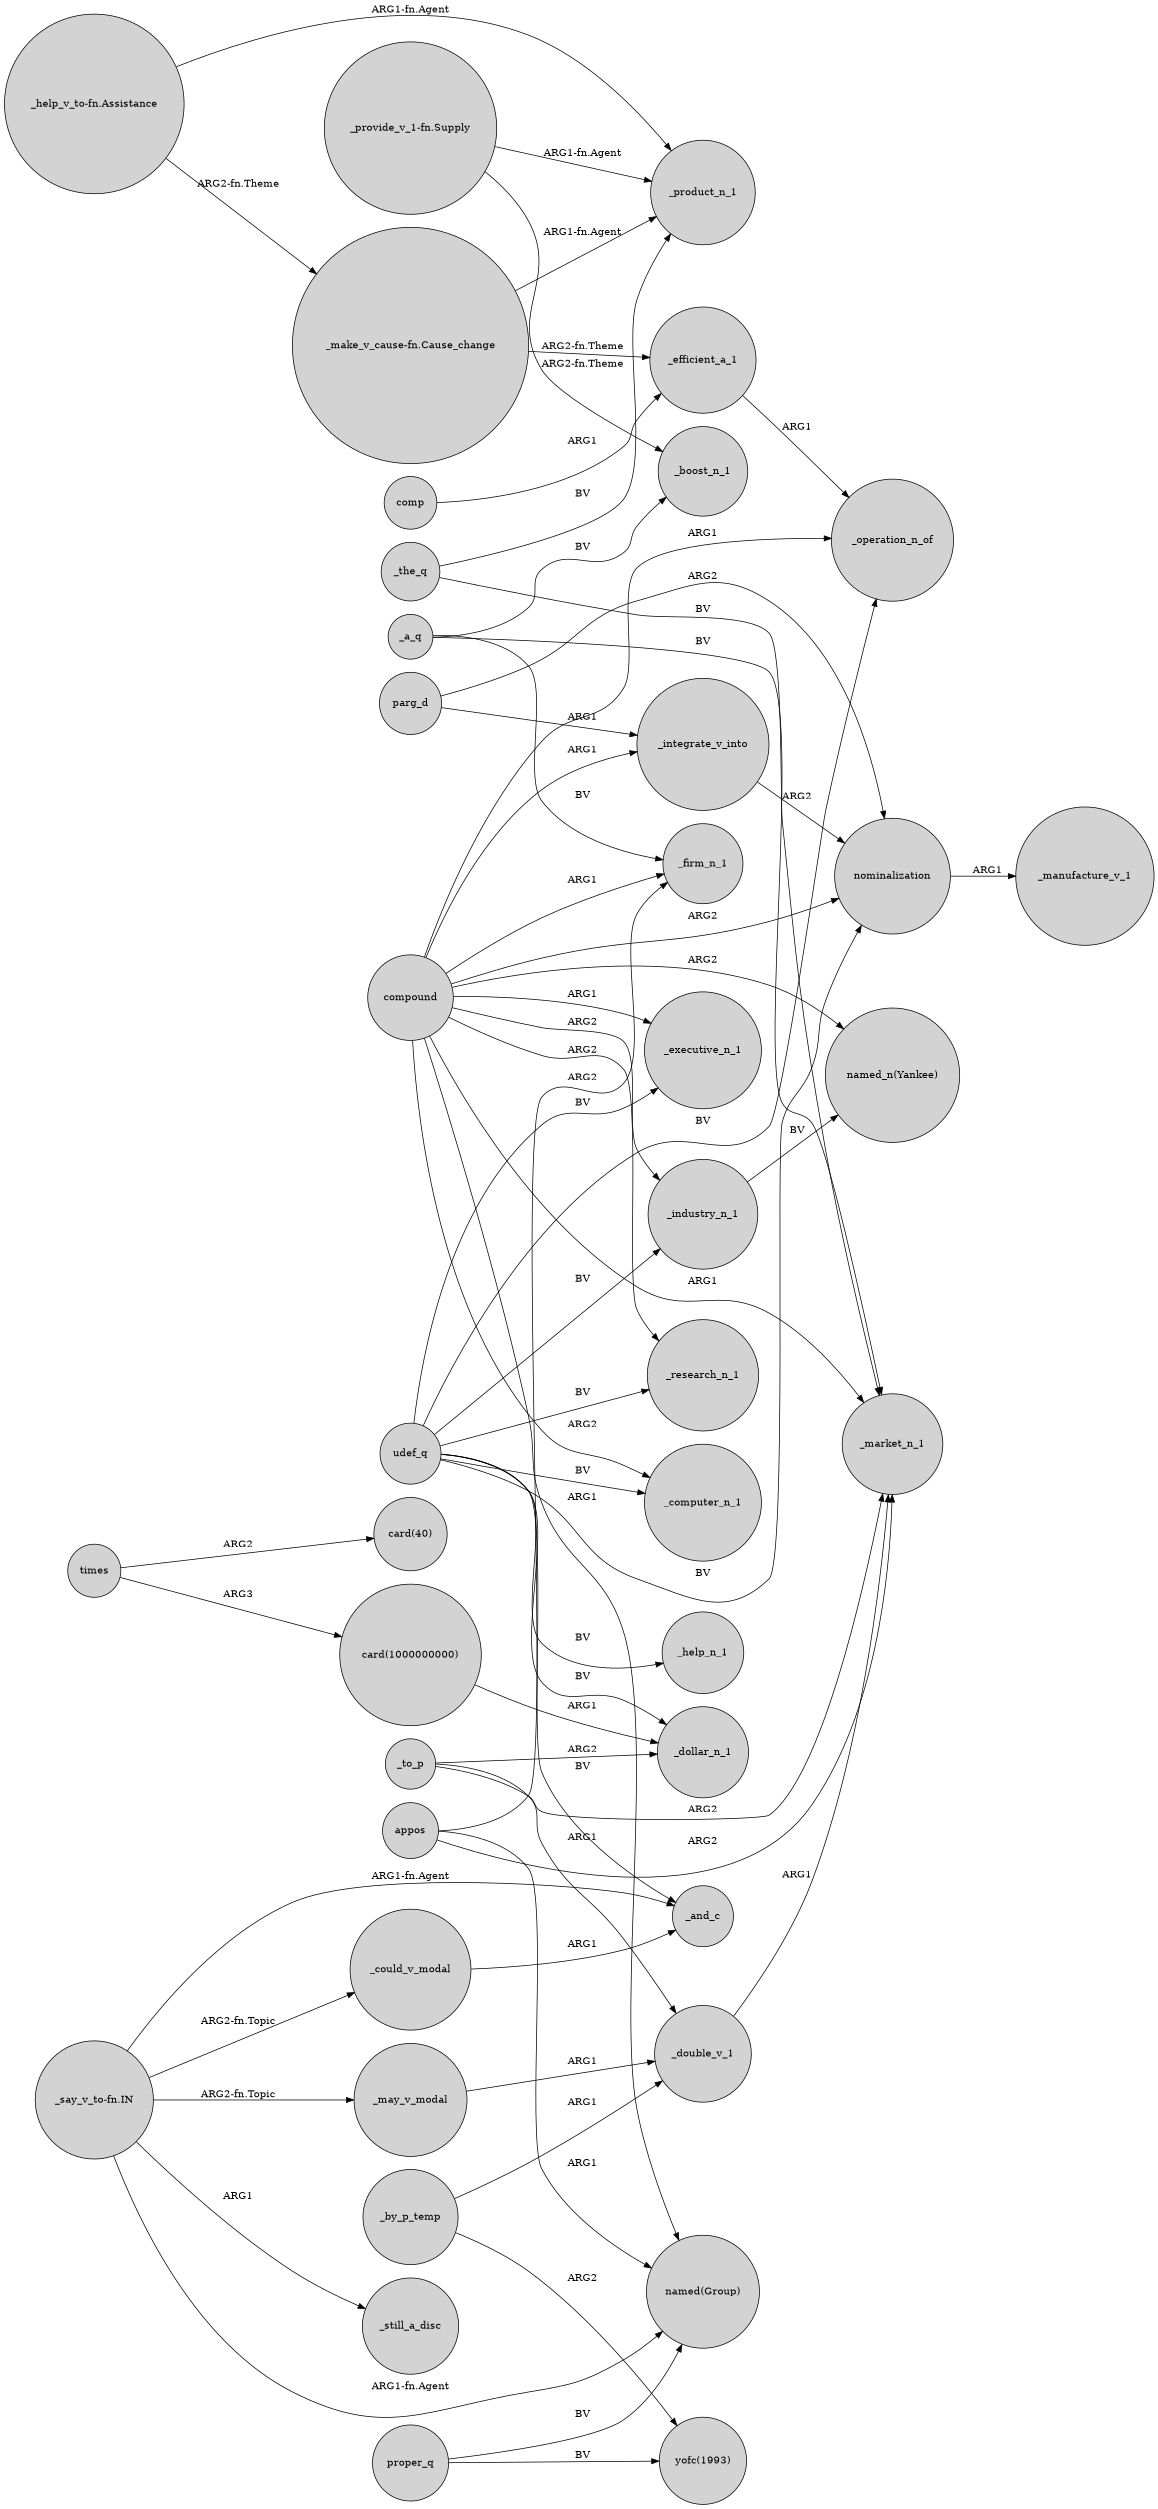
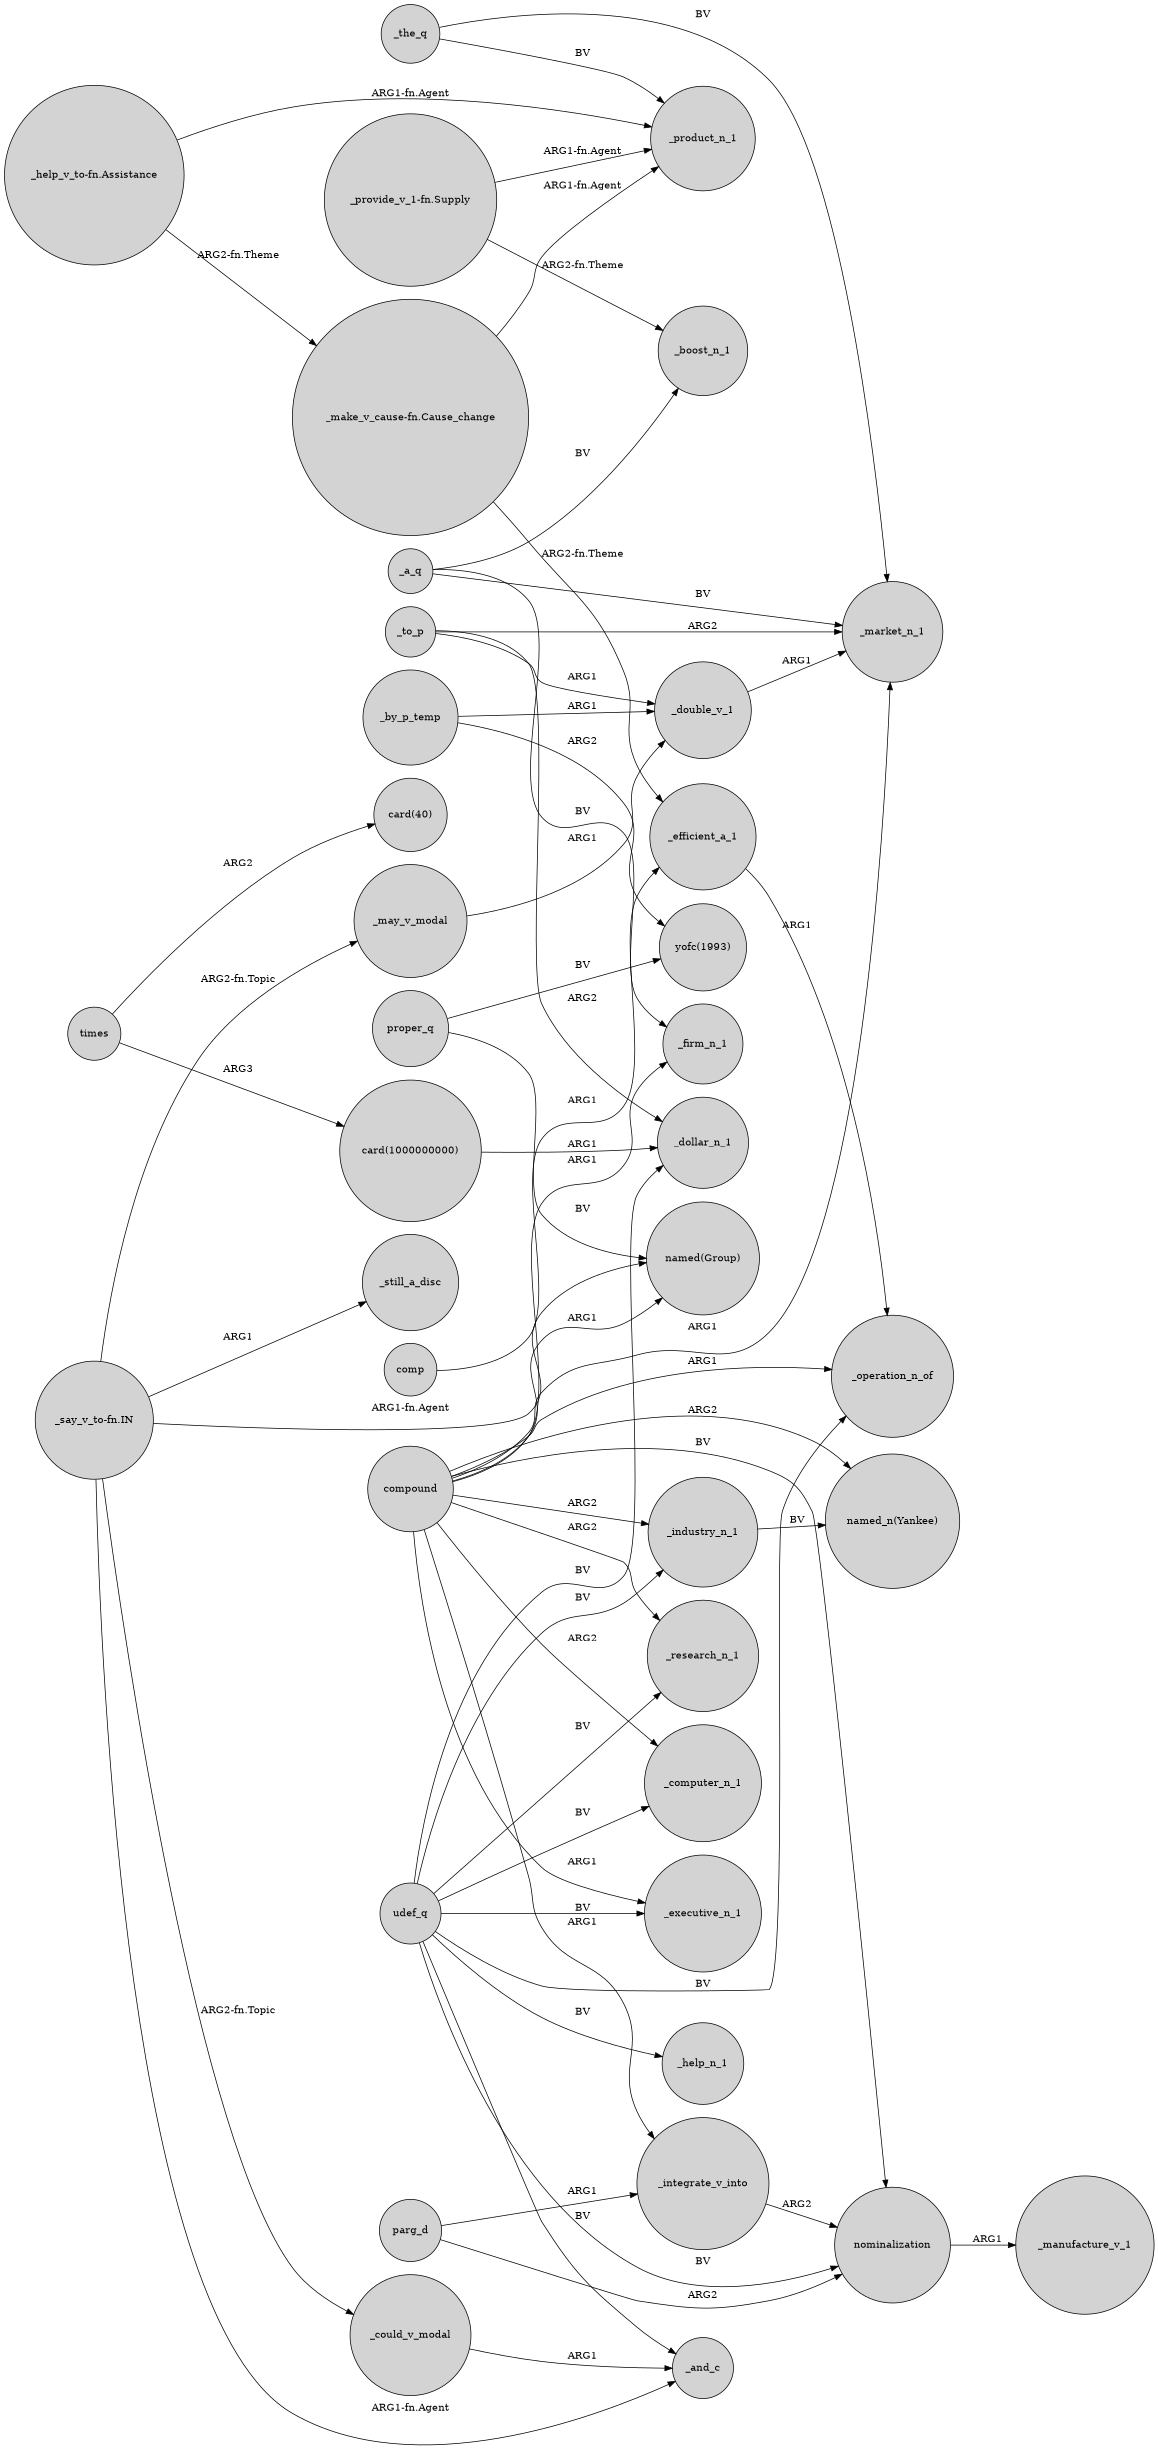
(703, 916) -> (703, 1443)
(411, 1831) -> none
